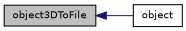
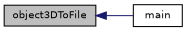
(158, 16) -> (158, 16)
